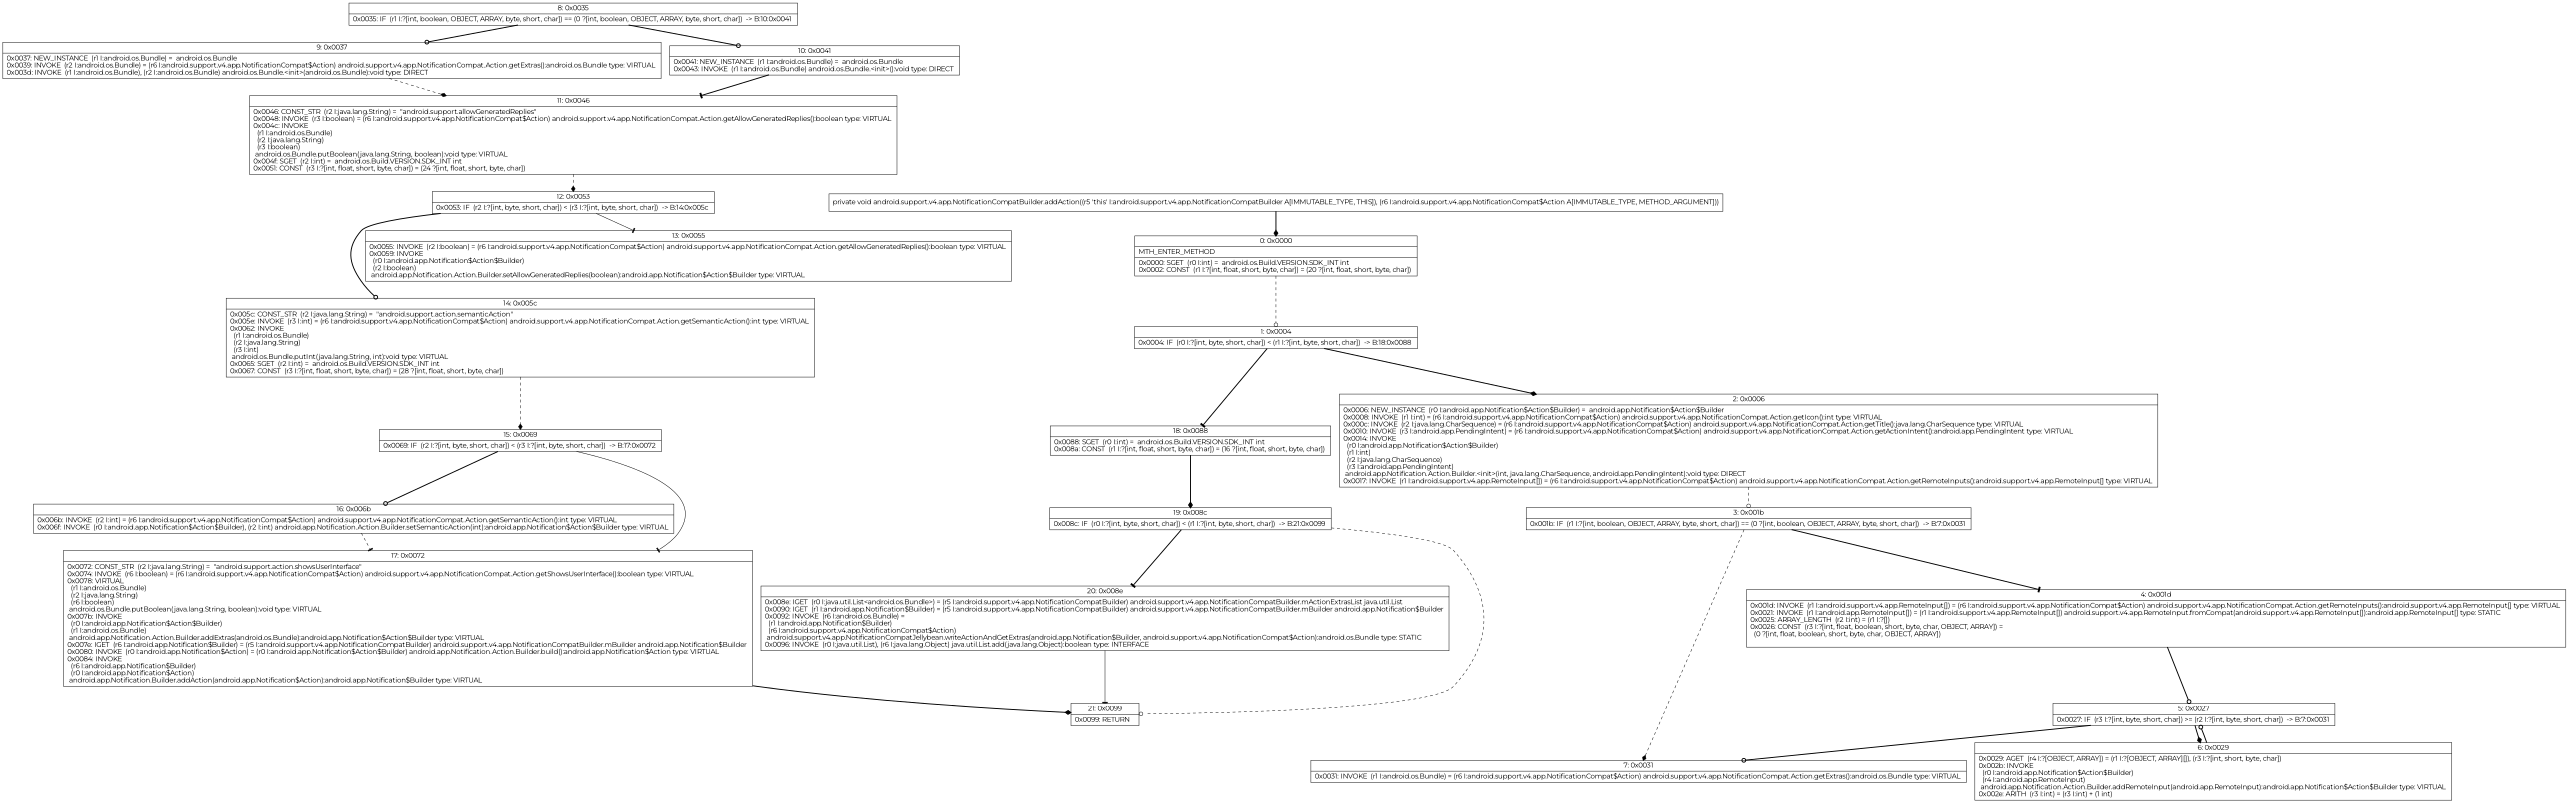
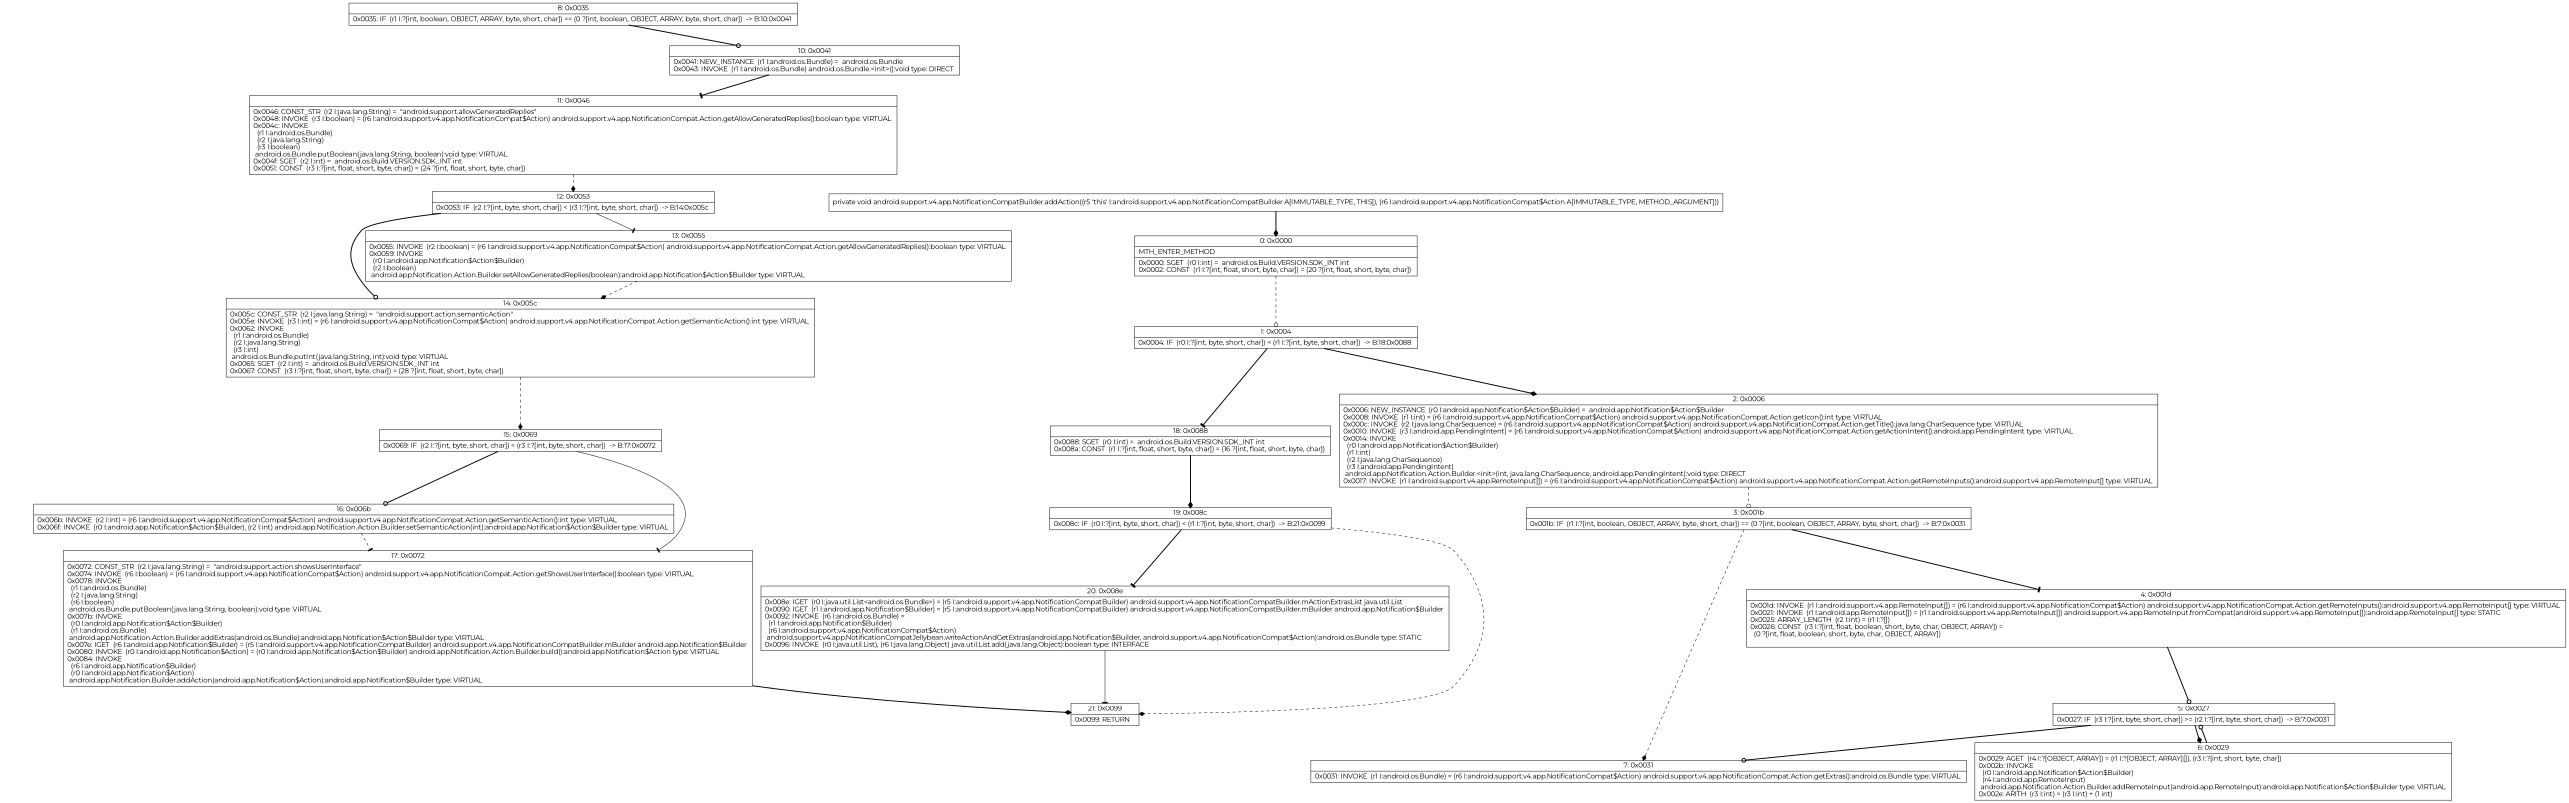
(332, 60) -> none
none -> (622, 288)
(97, 581) -> (96, 581)
(1438, 694) -> (1438, 694)
